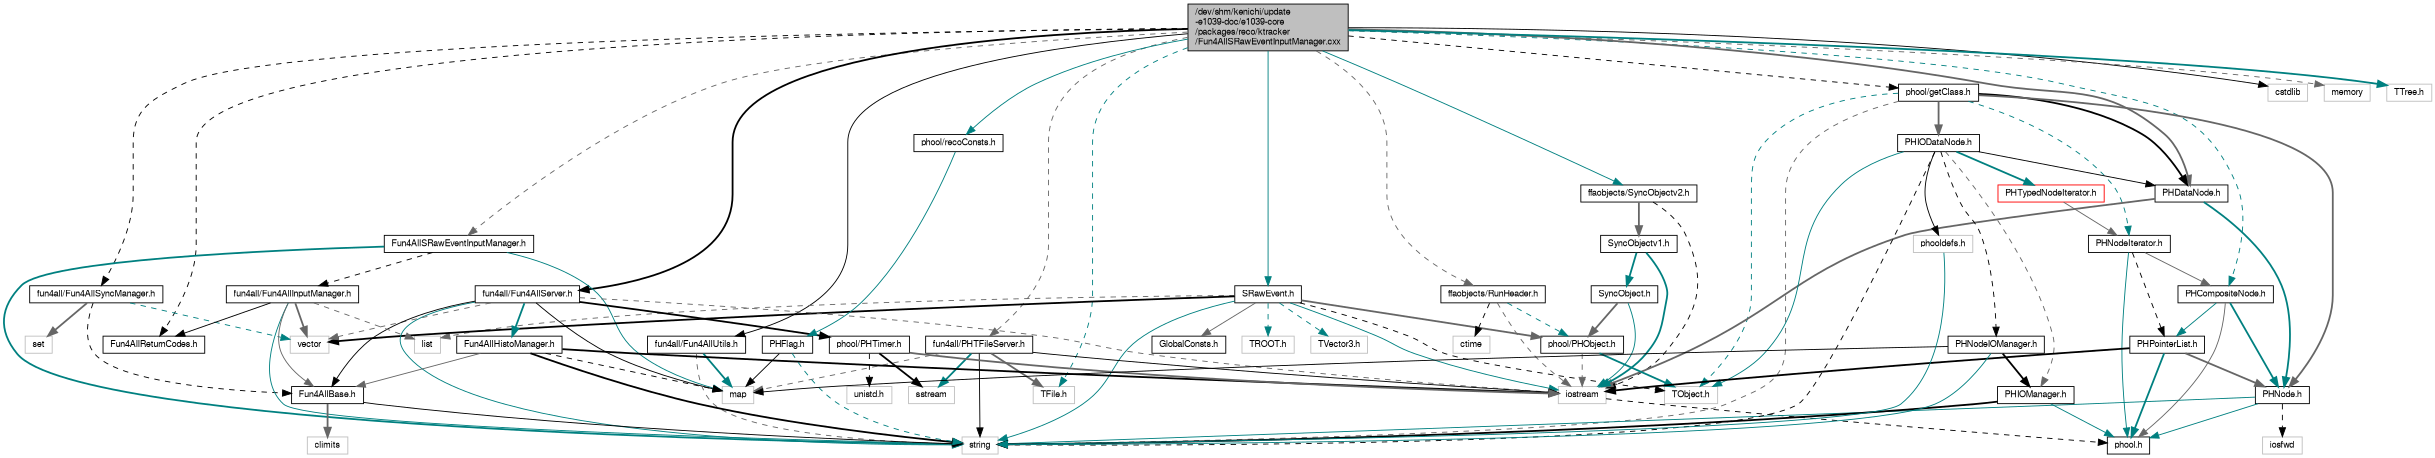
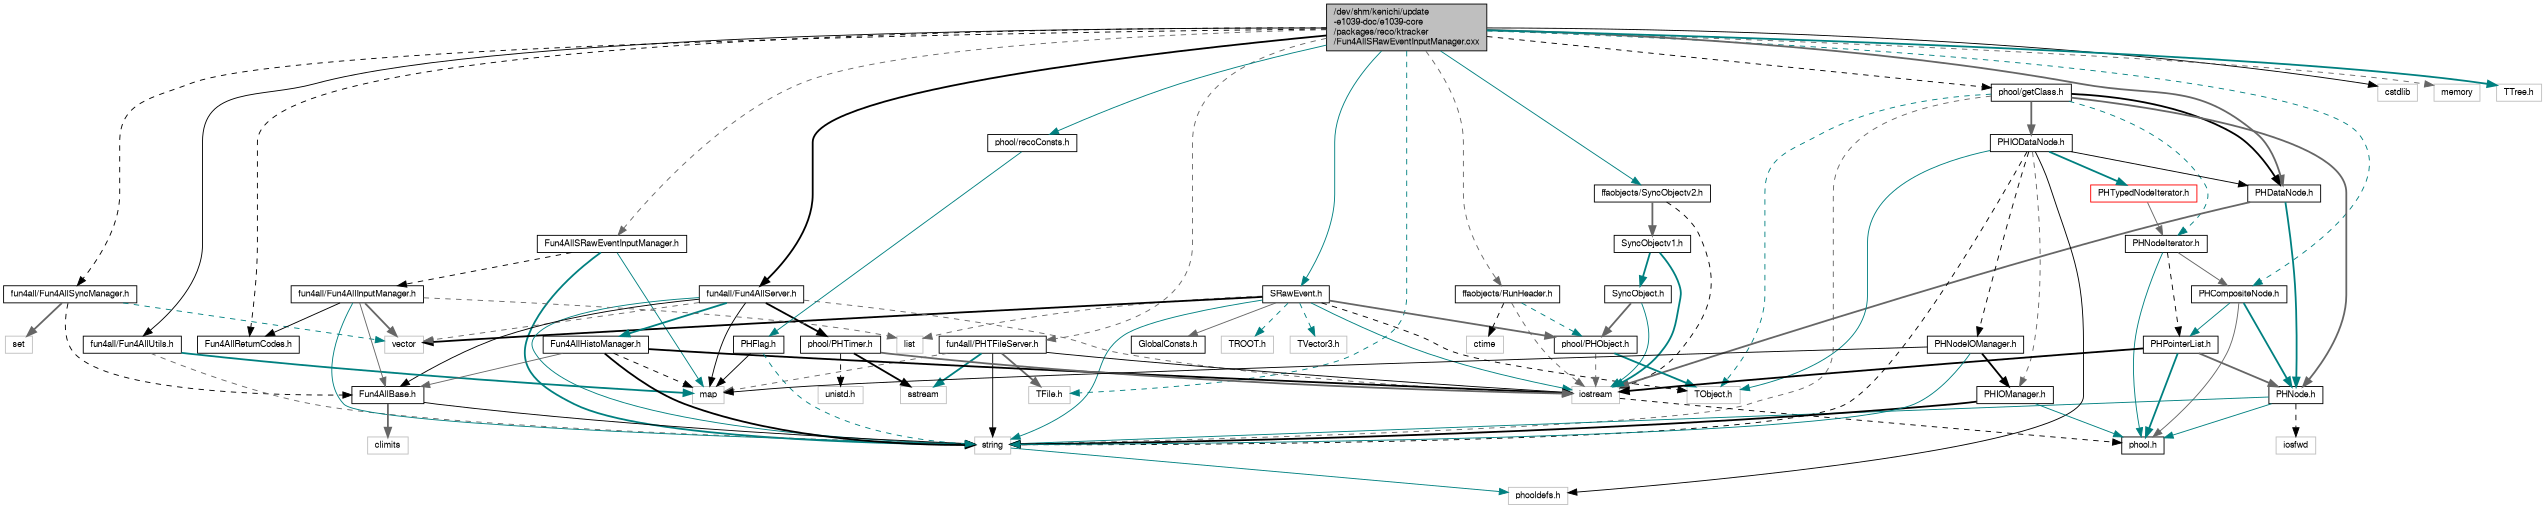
(1536, 433) -> (1255, 470)
